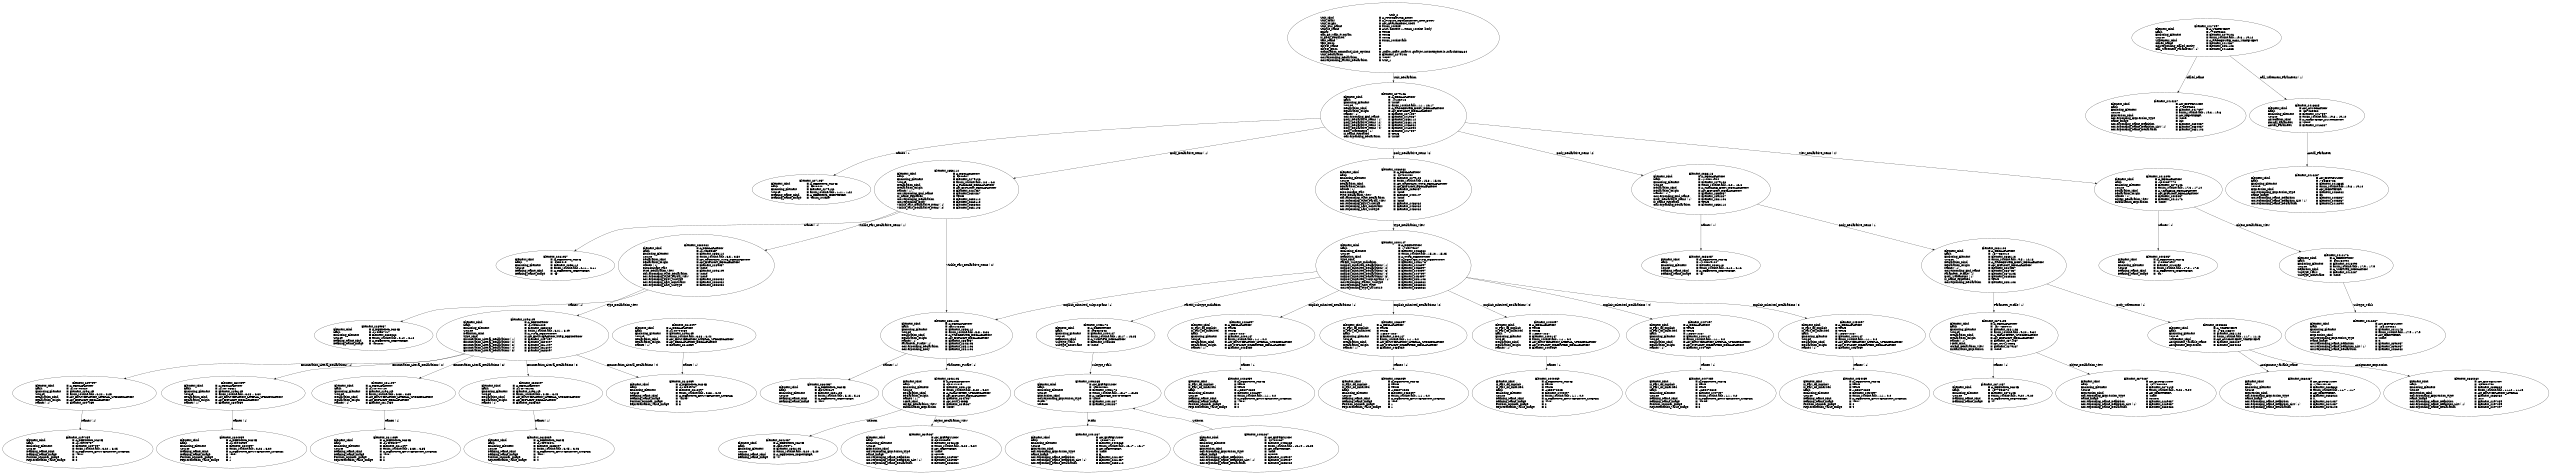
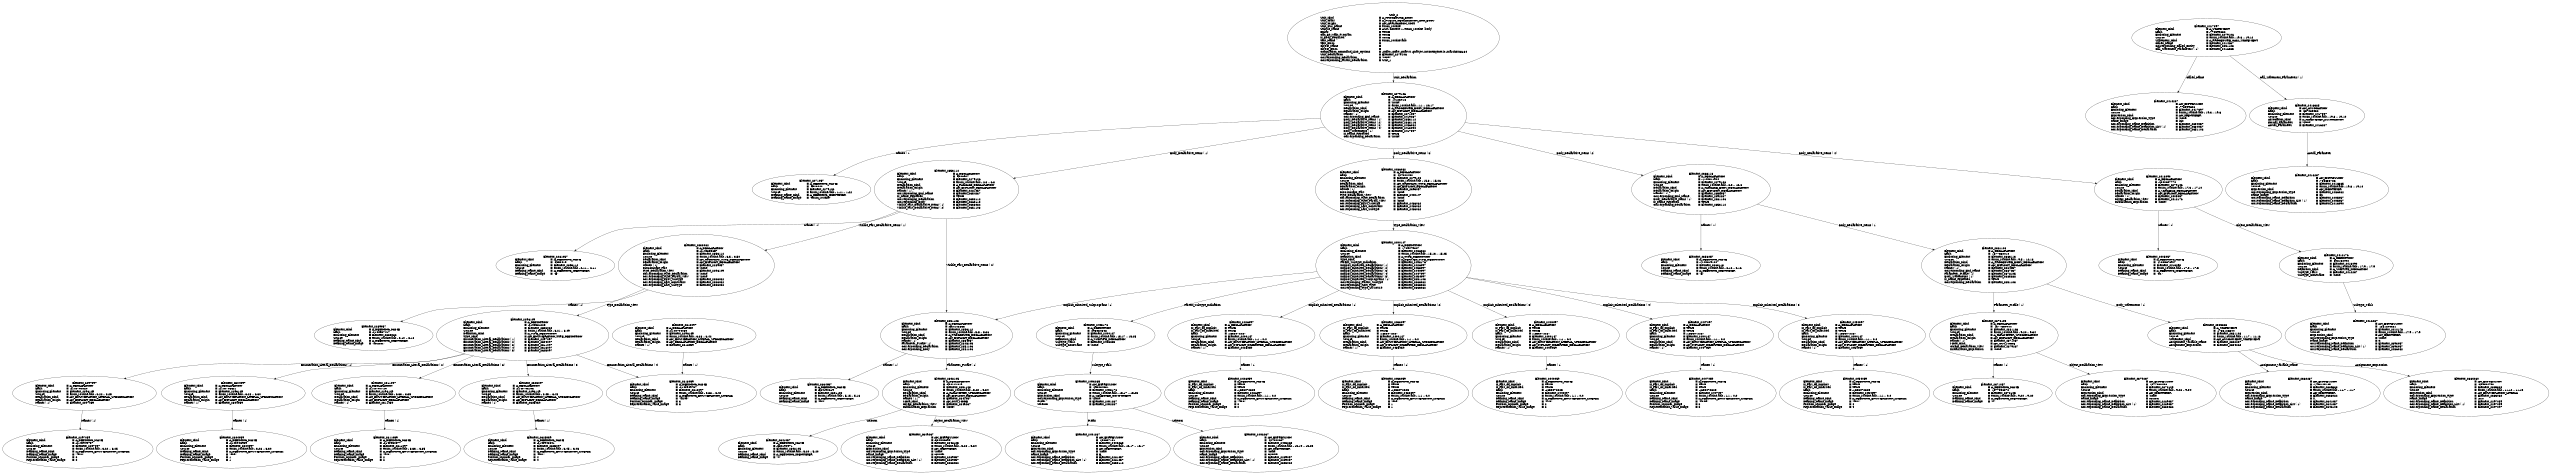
(1818, 154) -> (1818, 154)
(1174, 418) -> (1167, 419)
